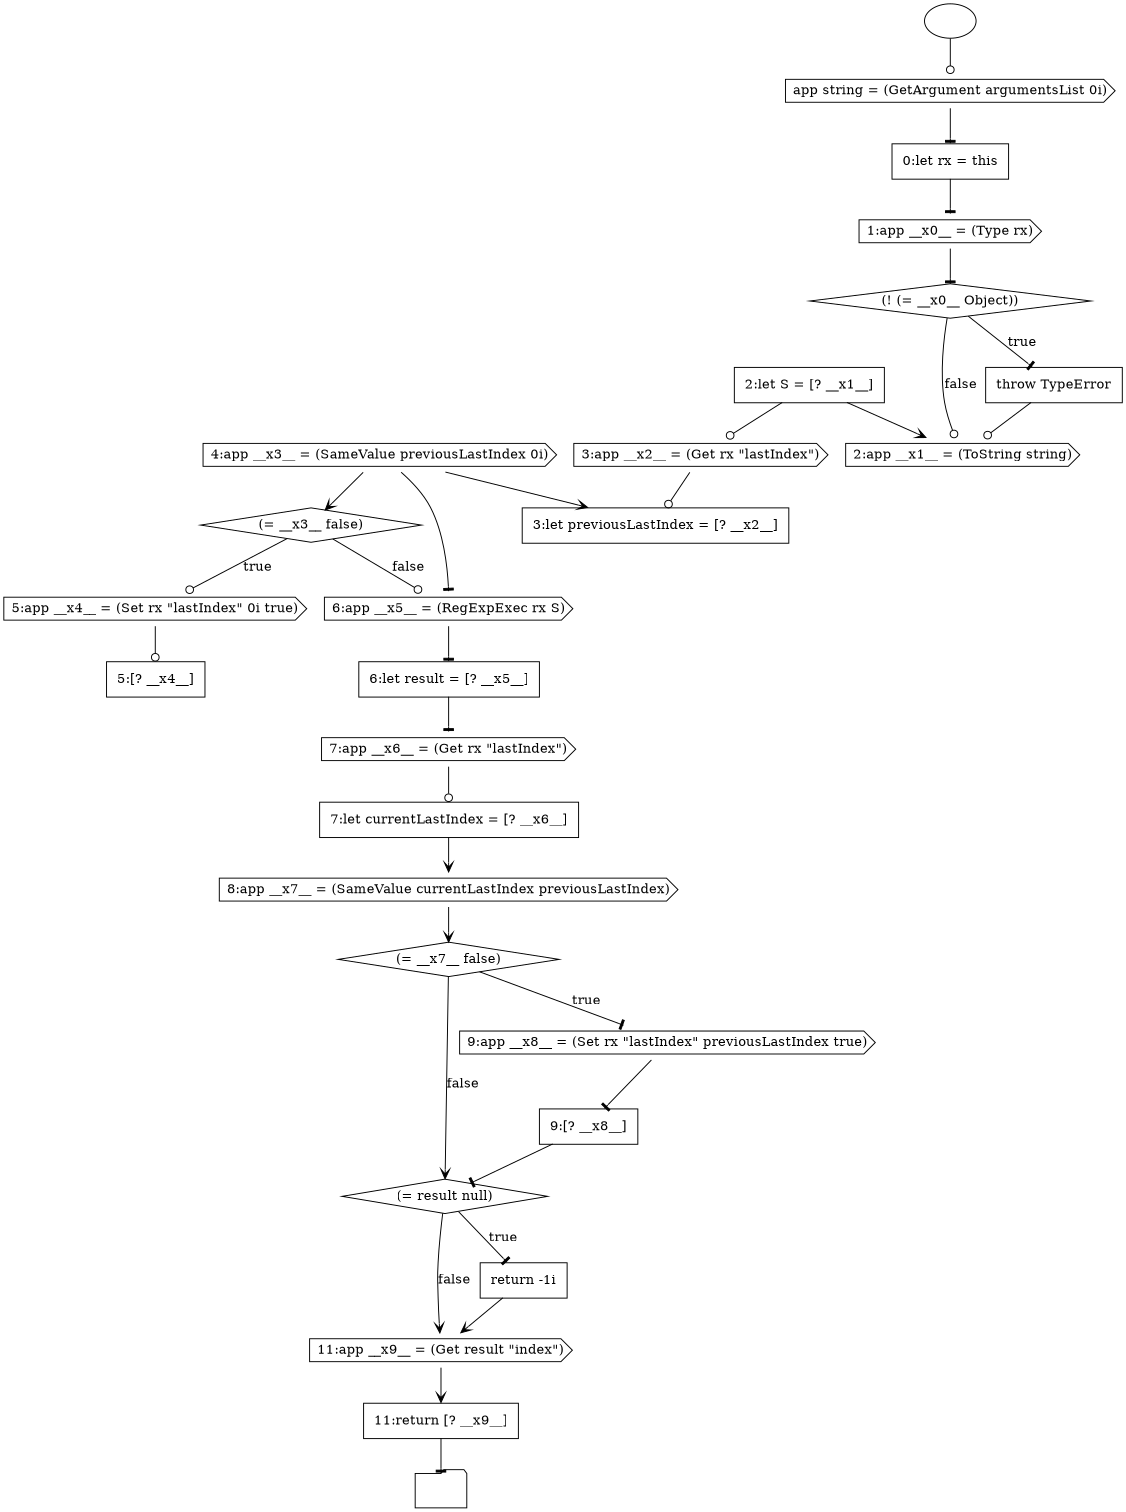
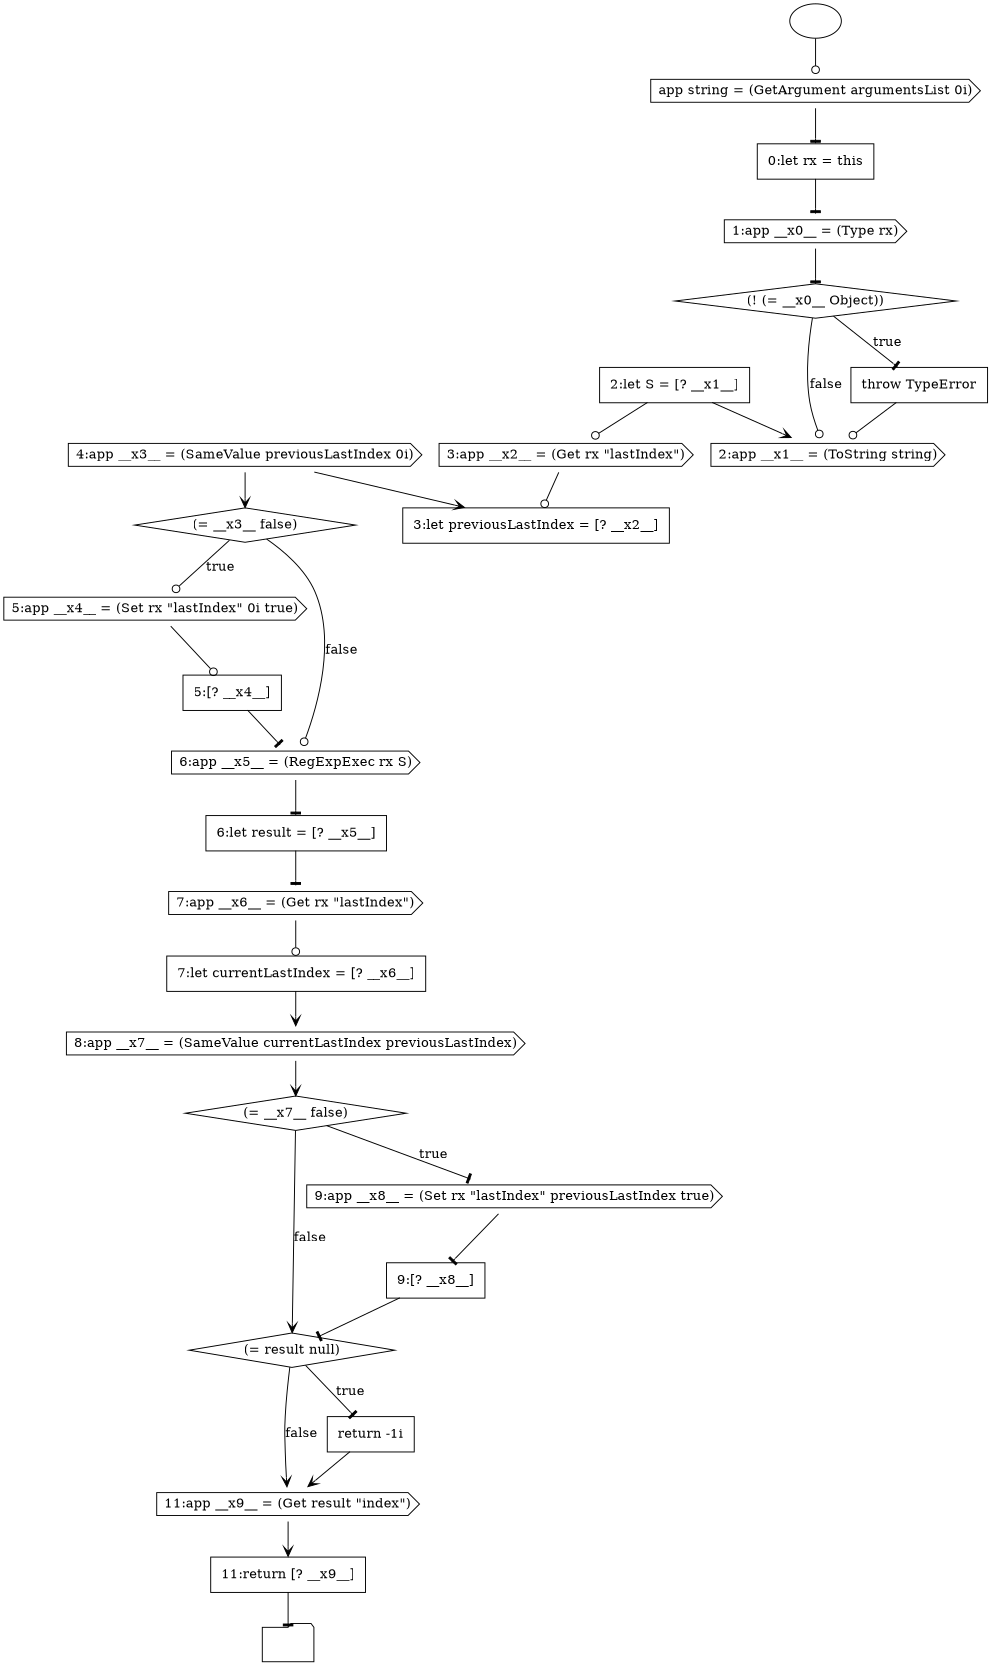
(437, 524) -> (262, 726)
